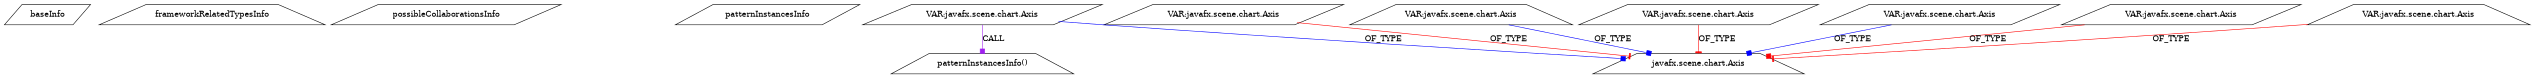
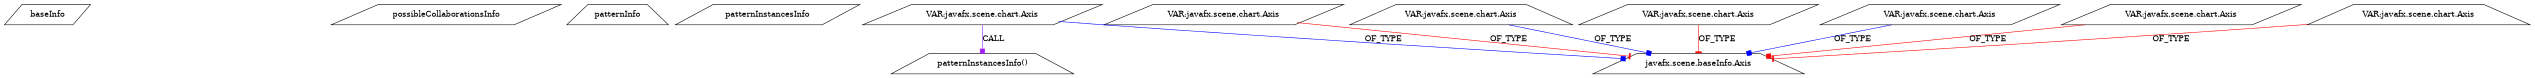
(212, 15) -> none
none -> (618, 15)
(1699, 64) -> (1699, 64)
